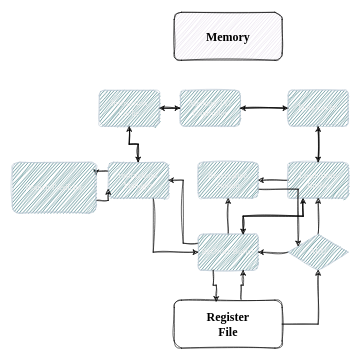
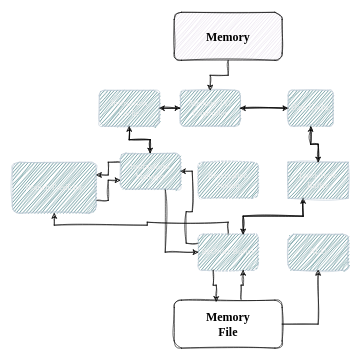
none -> (221, 75)
(318, 108) -> (311, 108)
(138, 180) -> (150, 171)
(228, 180) -> (228, 180)
(274, 180) -> none
(318, 180) -> (318, 180)
(228, 213) -> (140, 225)
(298, 214) -> none
(318, 217) -> none
(228, 252) -> (228, 252)
(275, 252) -> none
(318, 252) -> (318, 252)
(228, 324) -> (228, 324)
